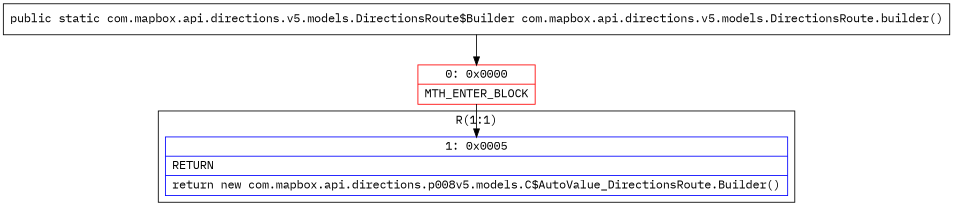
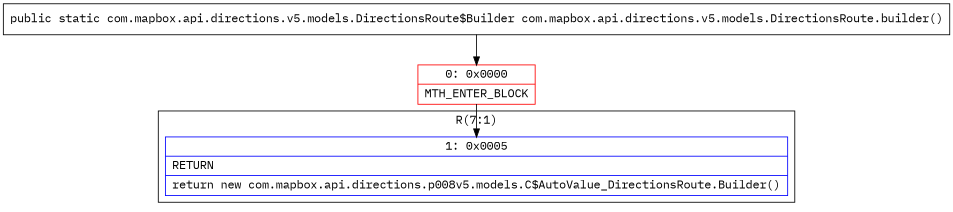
(477, 121) -> (477, 121)
